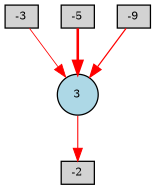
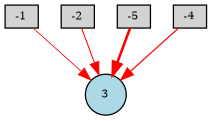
(22, 17) -> (22, 17)
(134, 17) -> (190, 17)
(78, 132) -> (88, 46)
